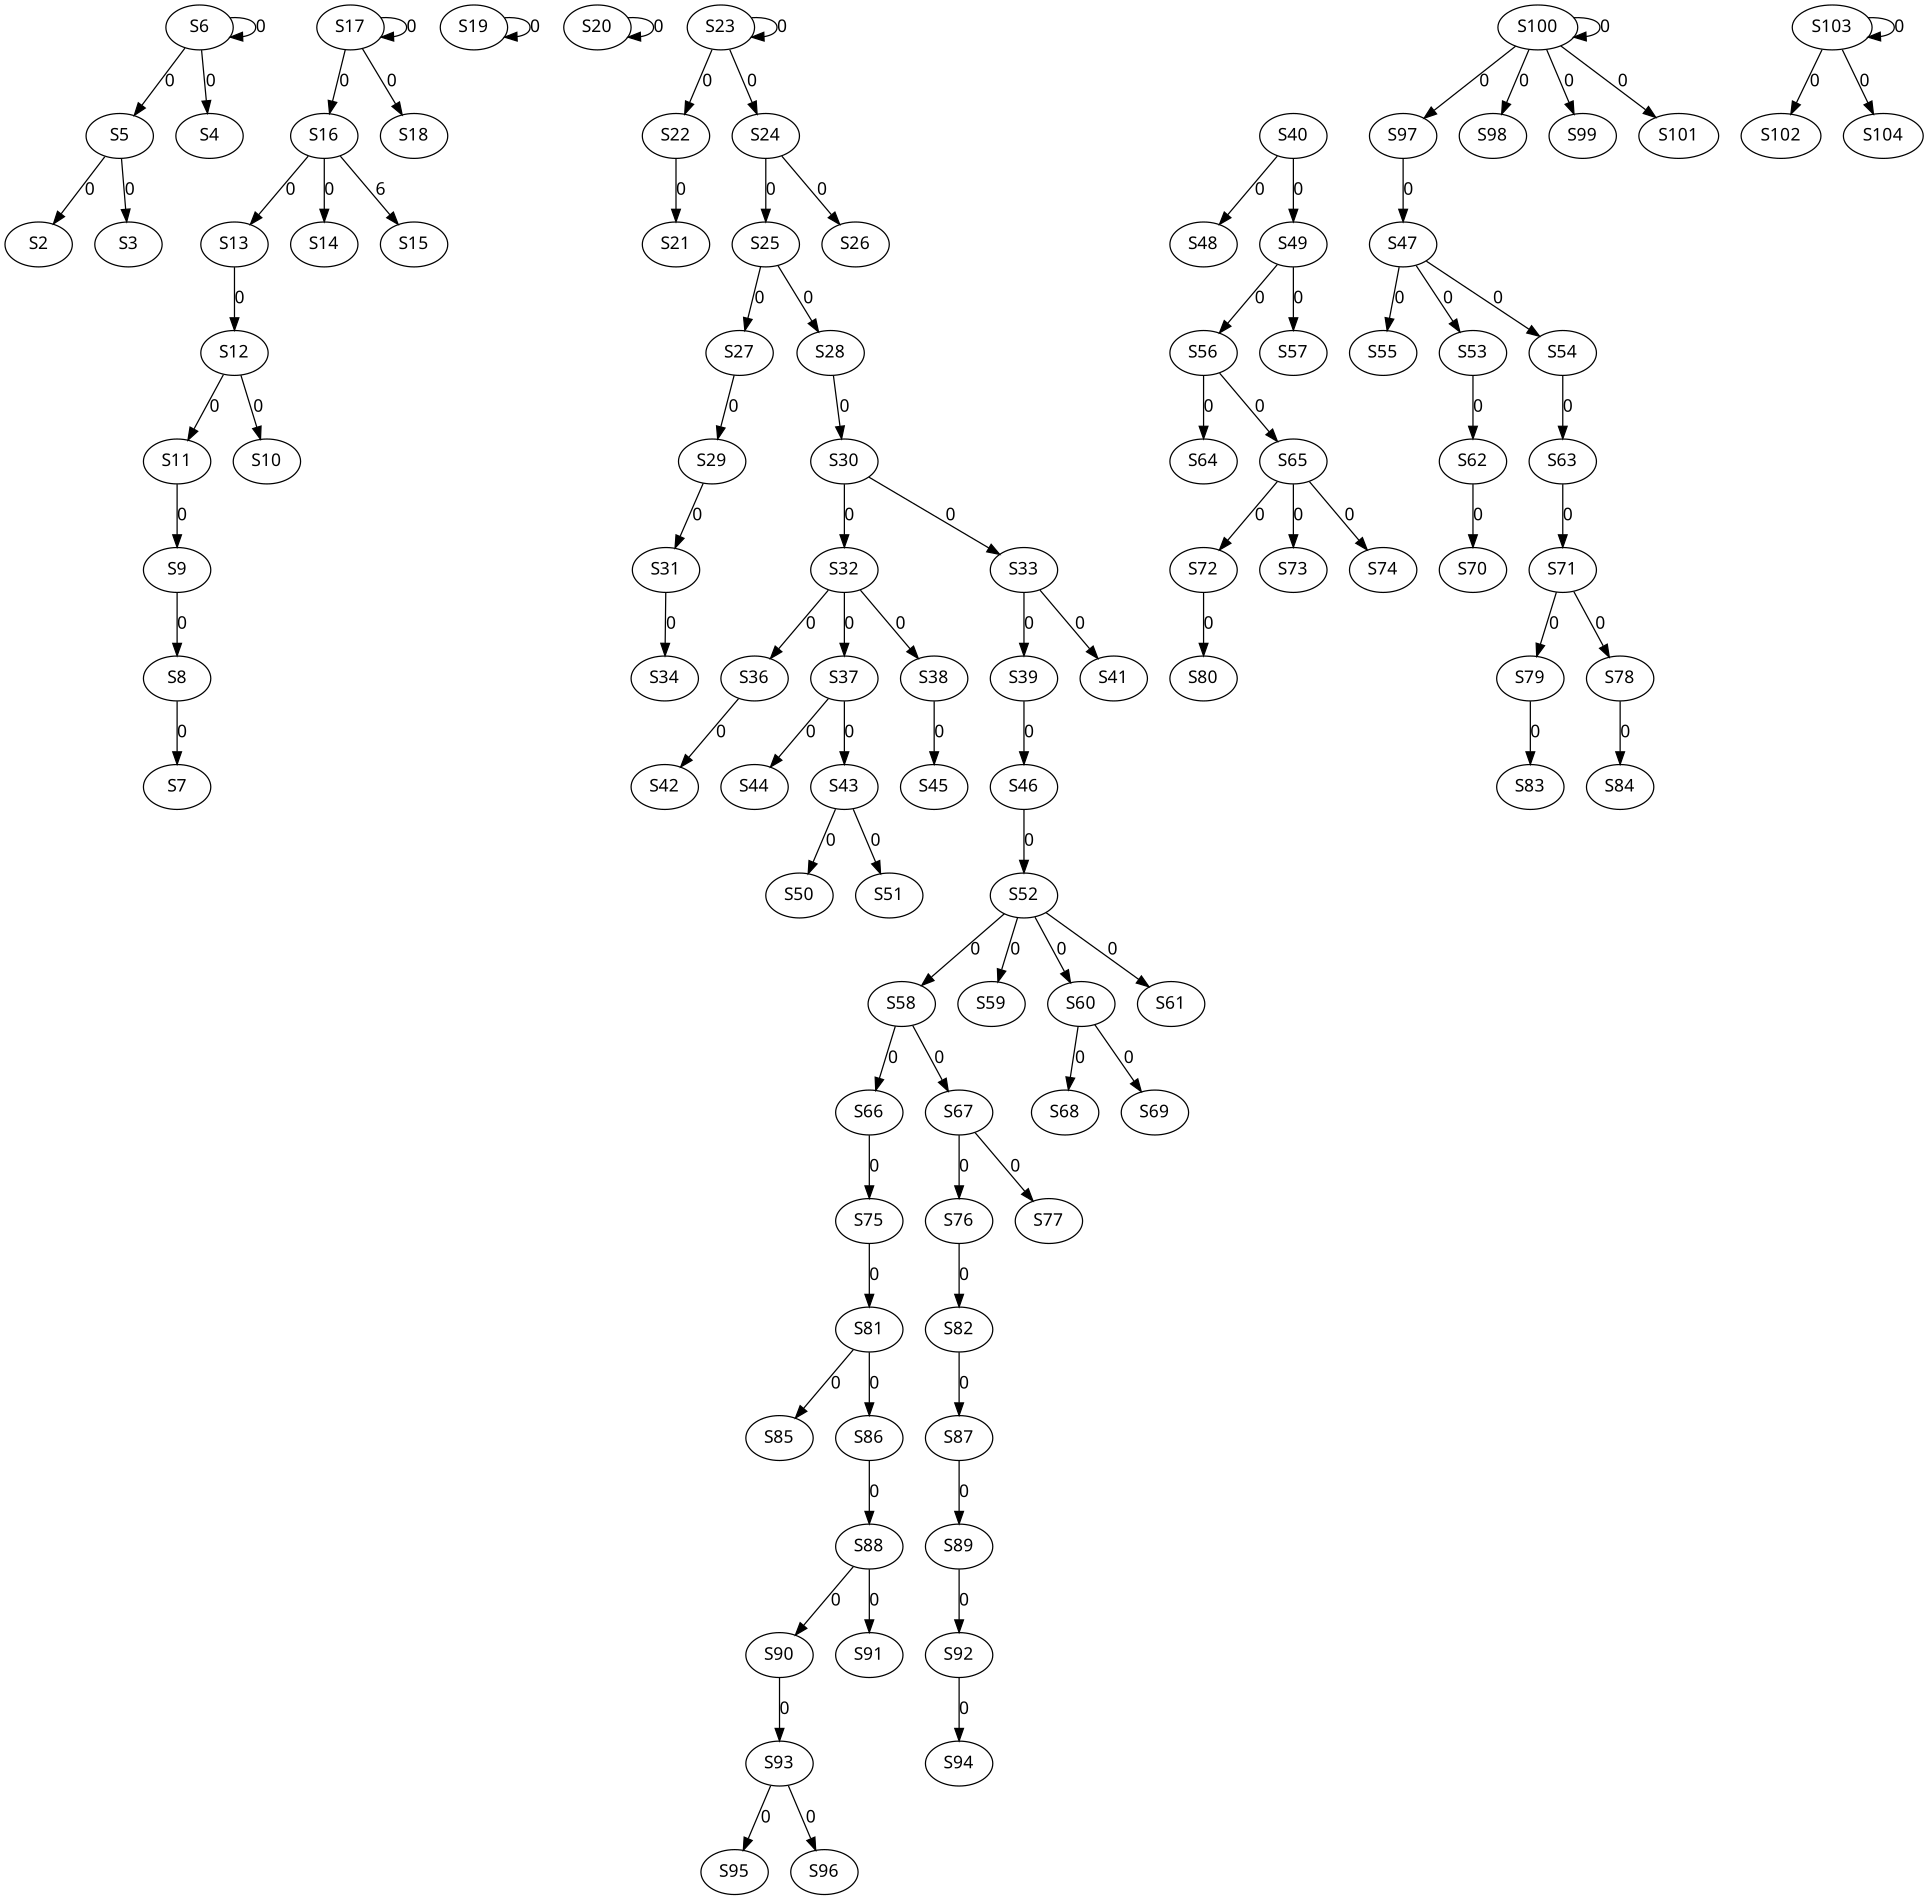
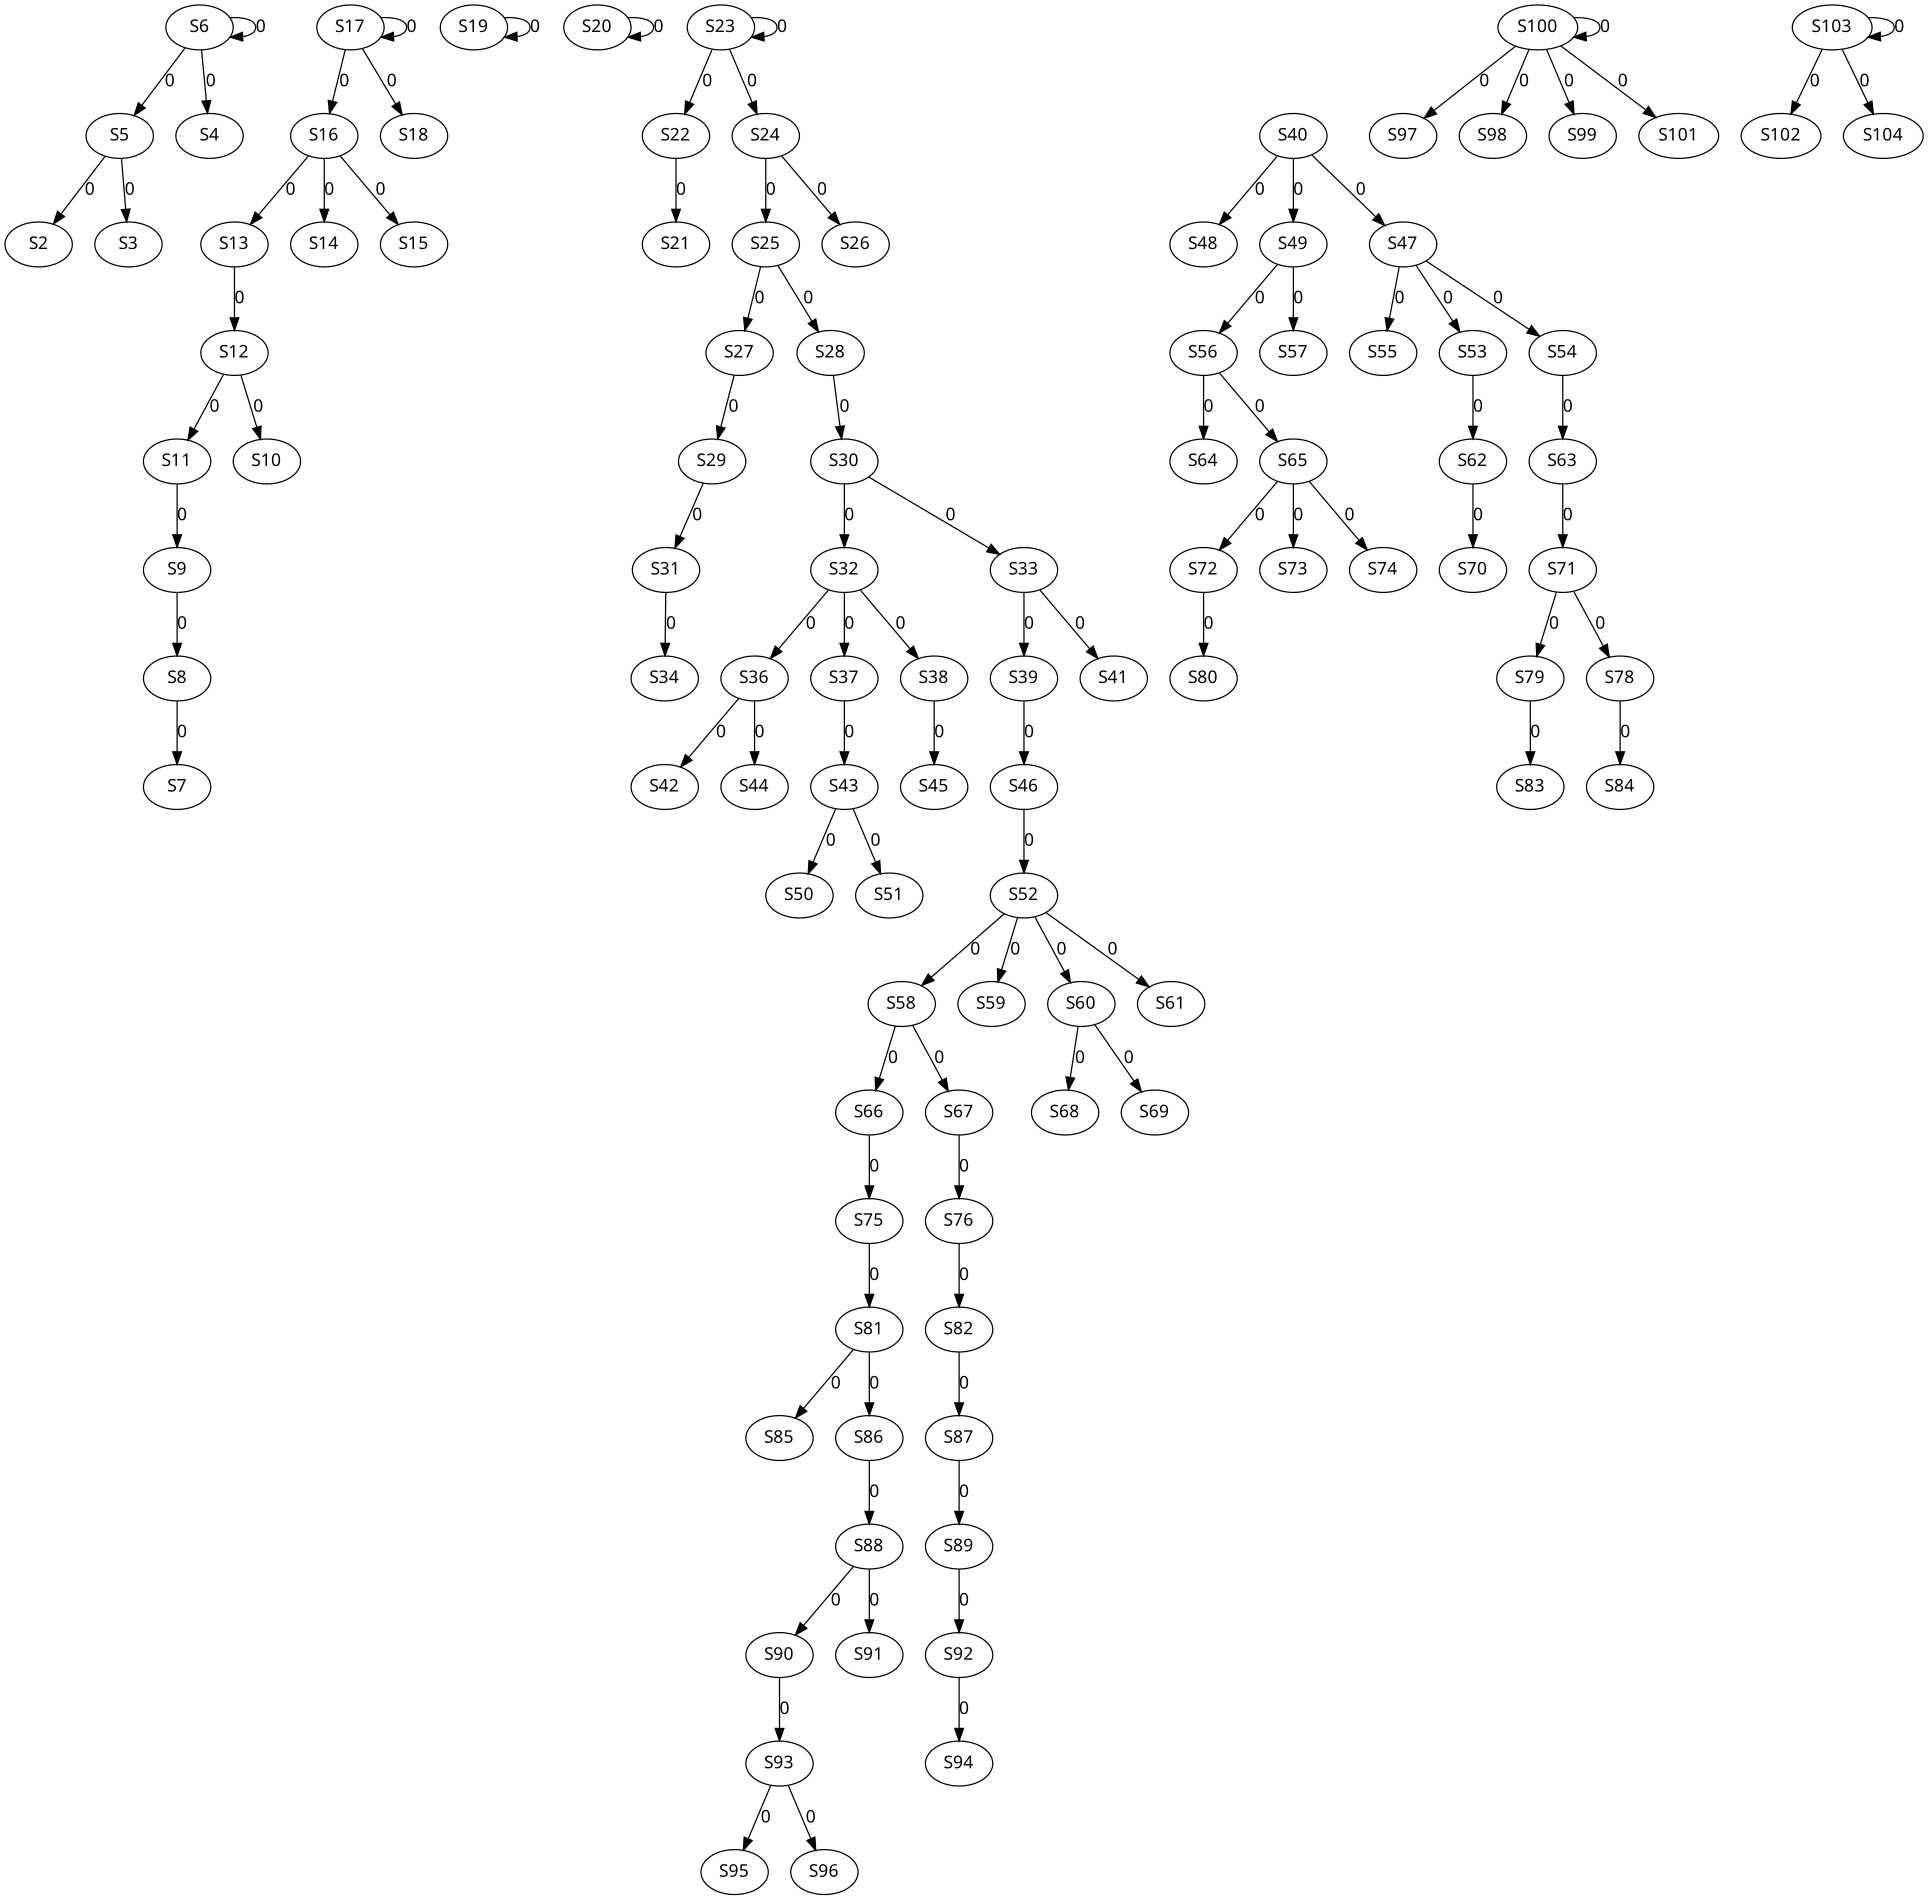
(1403, 184) -> (1344, 186)
(381, 190) -> (381, 190)
(804, 728) -> (755, 726)
(1049, 1221) -> none
